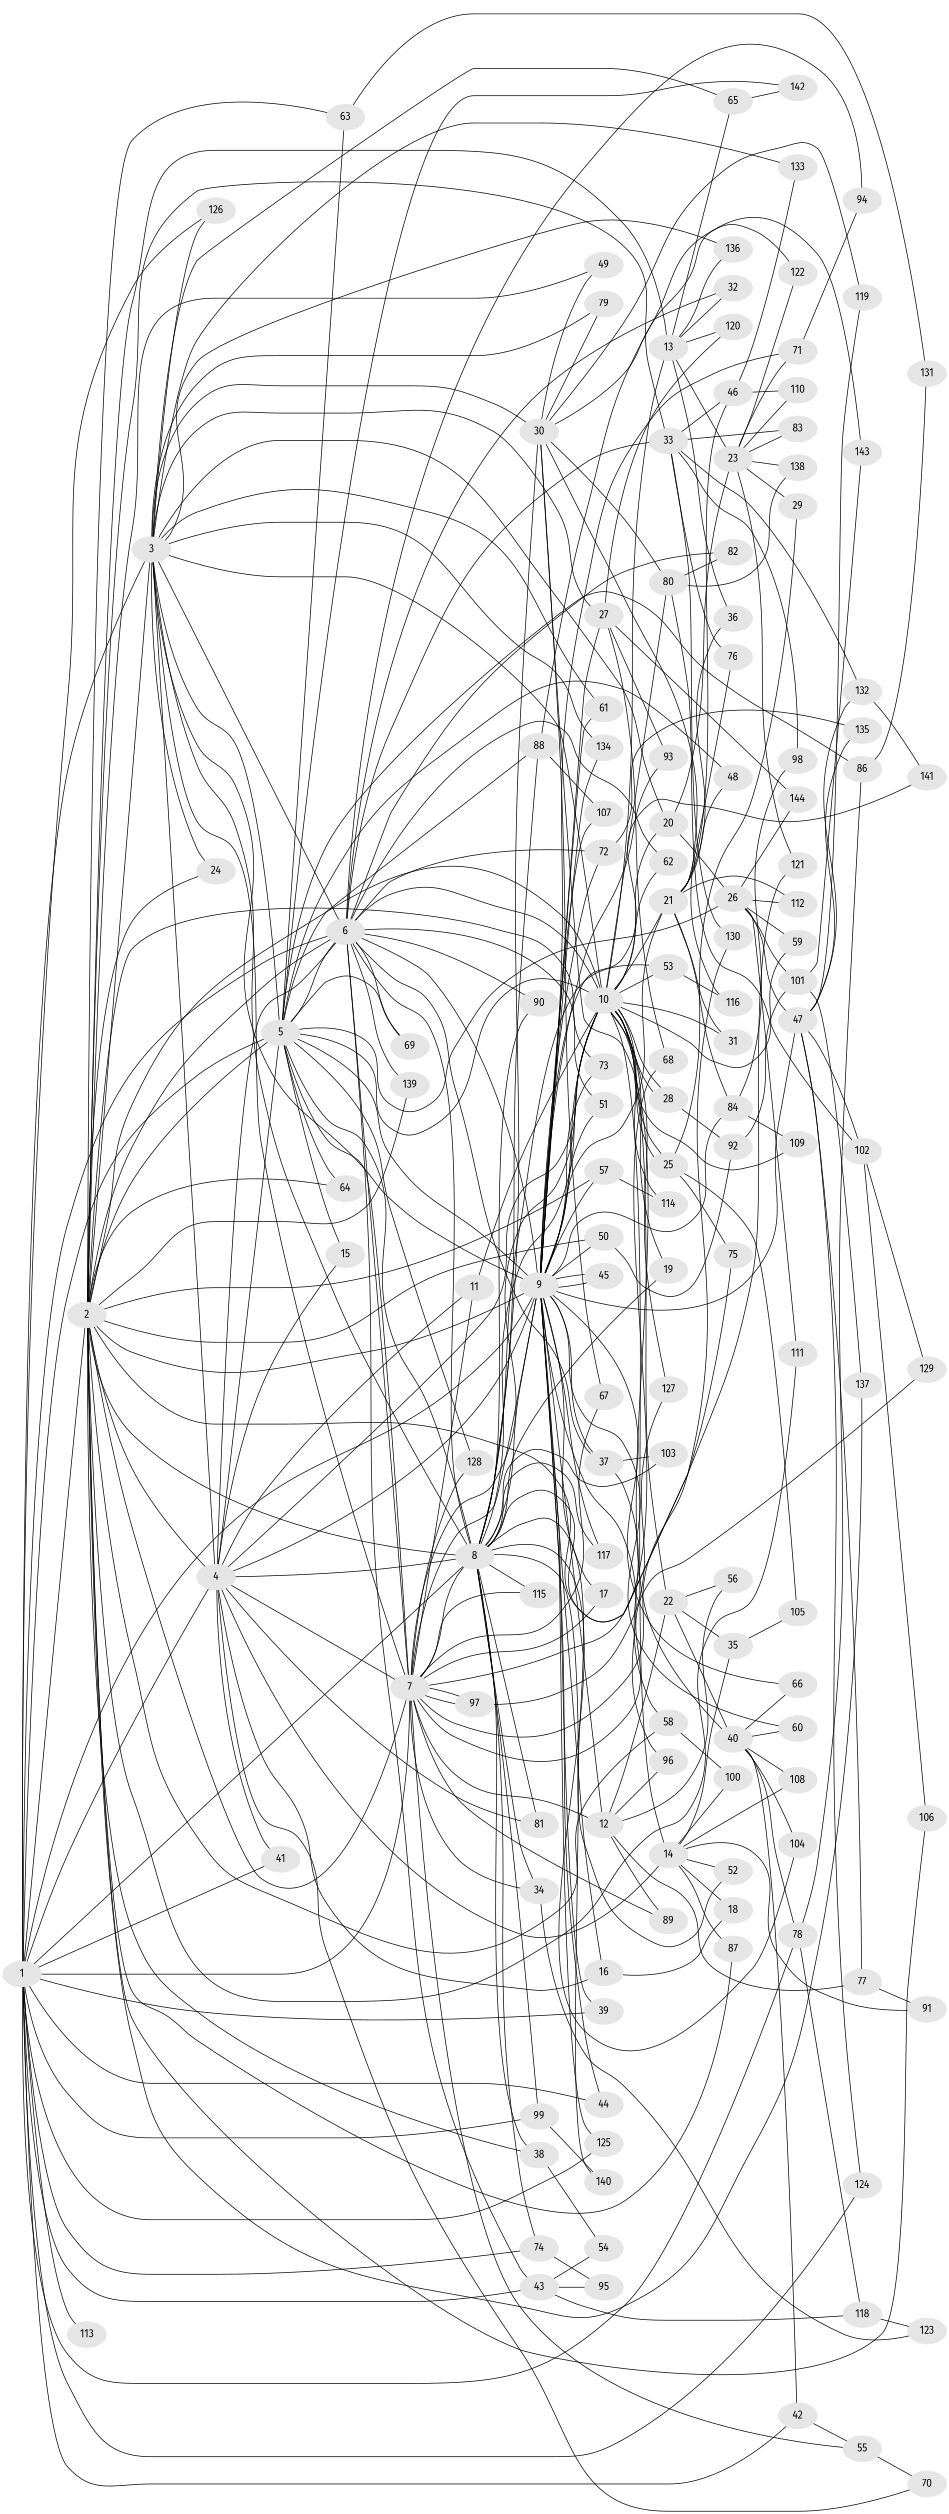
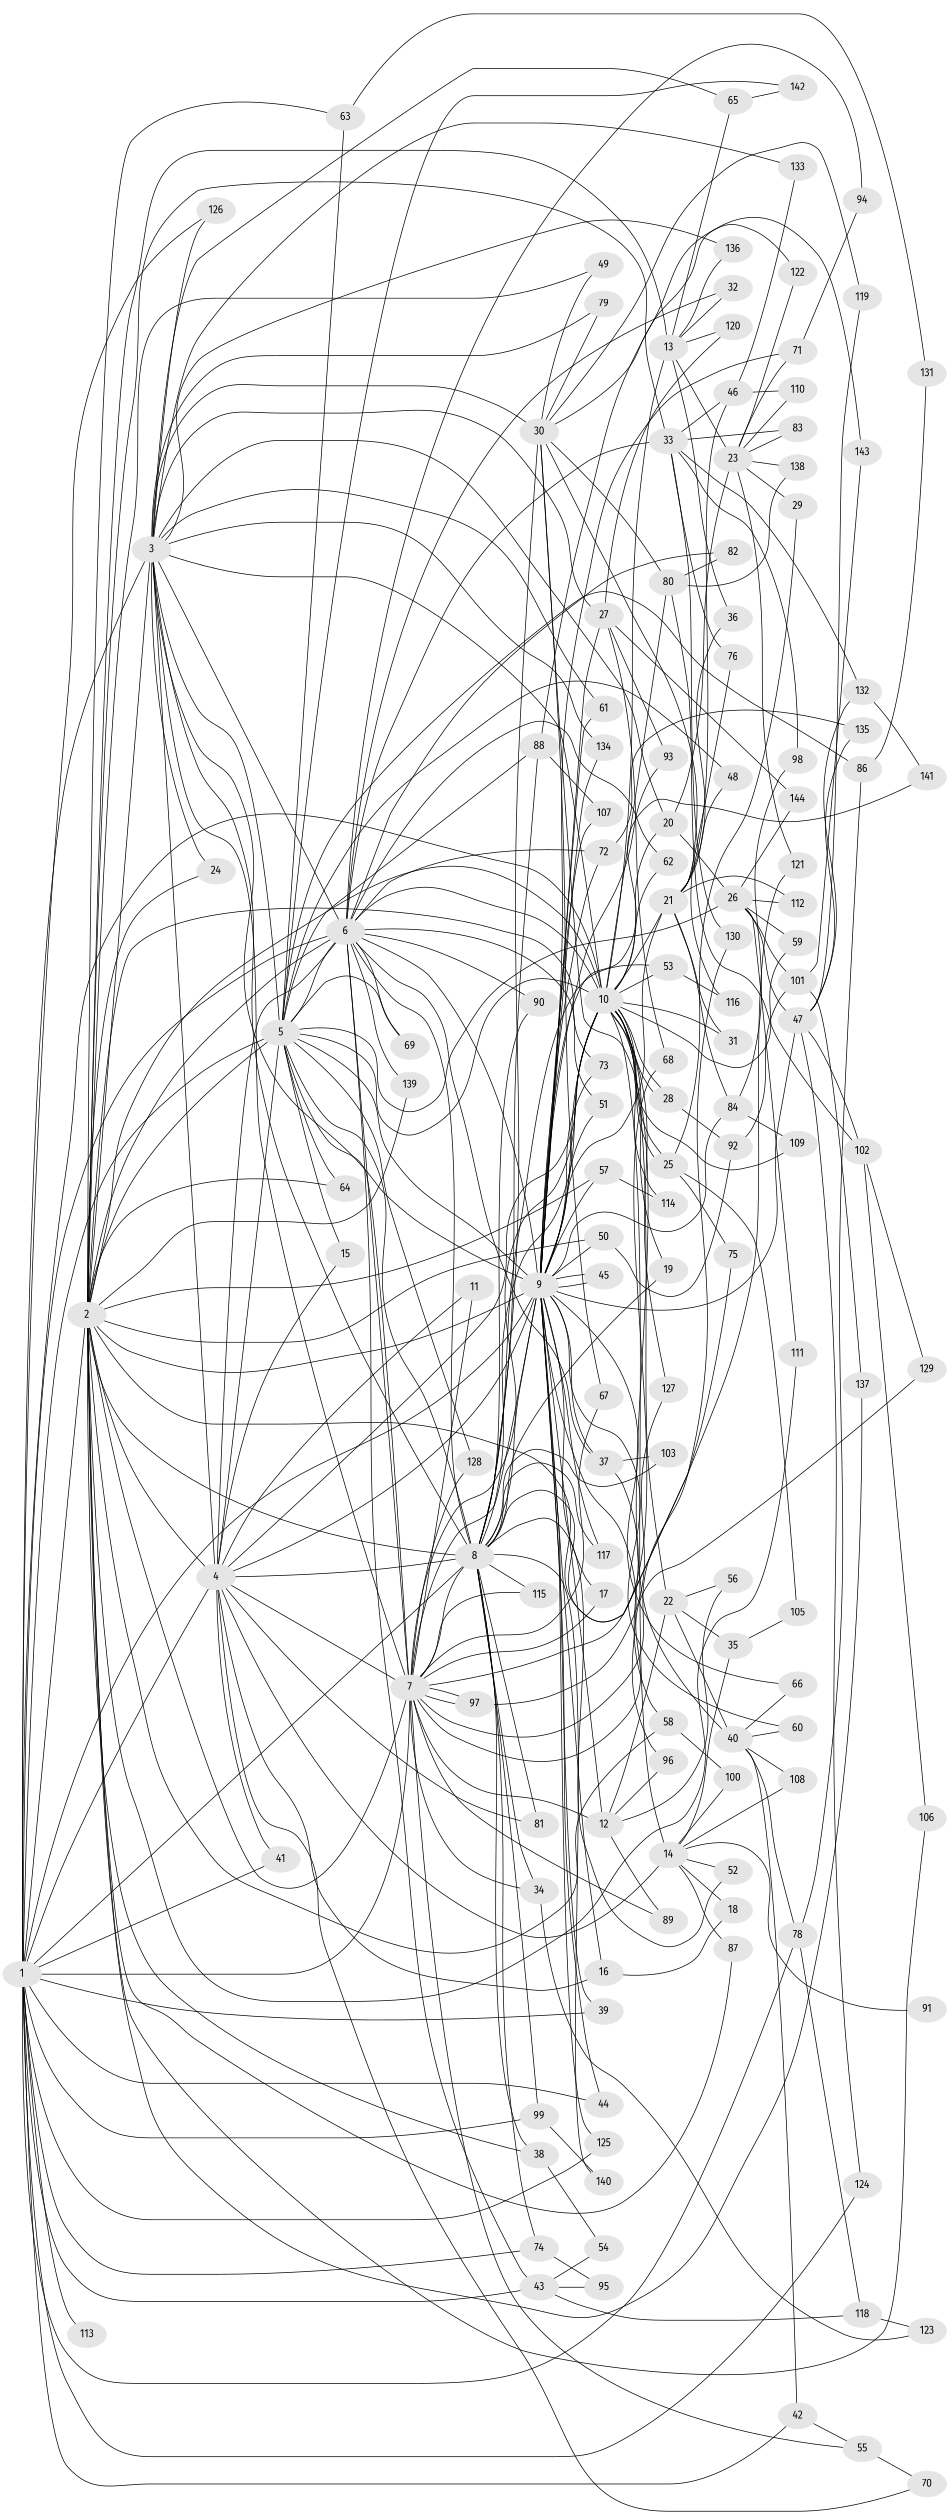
(526, 1147) -> (71, 1135)
(798, 1845) -> none
(862, 1982) -> none
